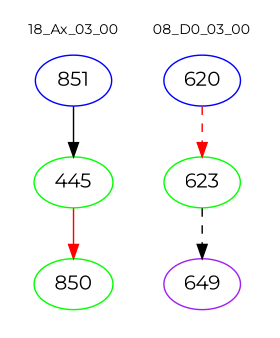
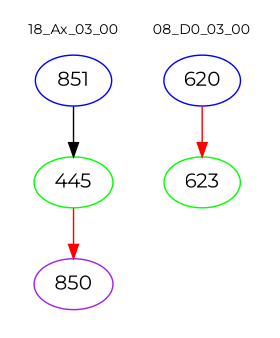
(202, 125) -> (202, 125)
(74, 284) -> (74, 284)
(202, 284) -> none
